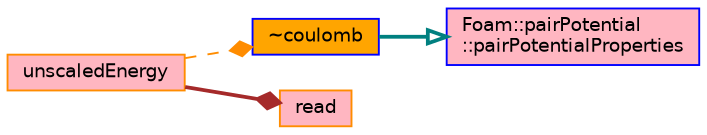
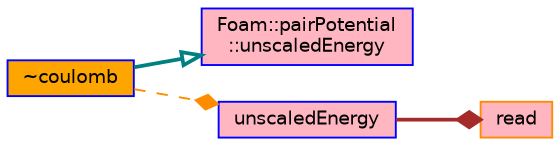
(573, 37) -> (307, 37)
(207, 54) -> (165, 95)
(96, 73) -> (307, 120)
